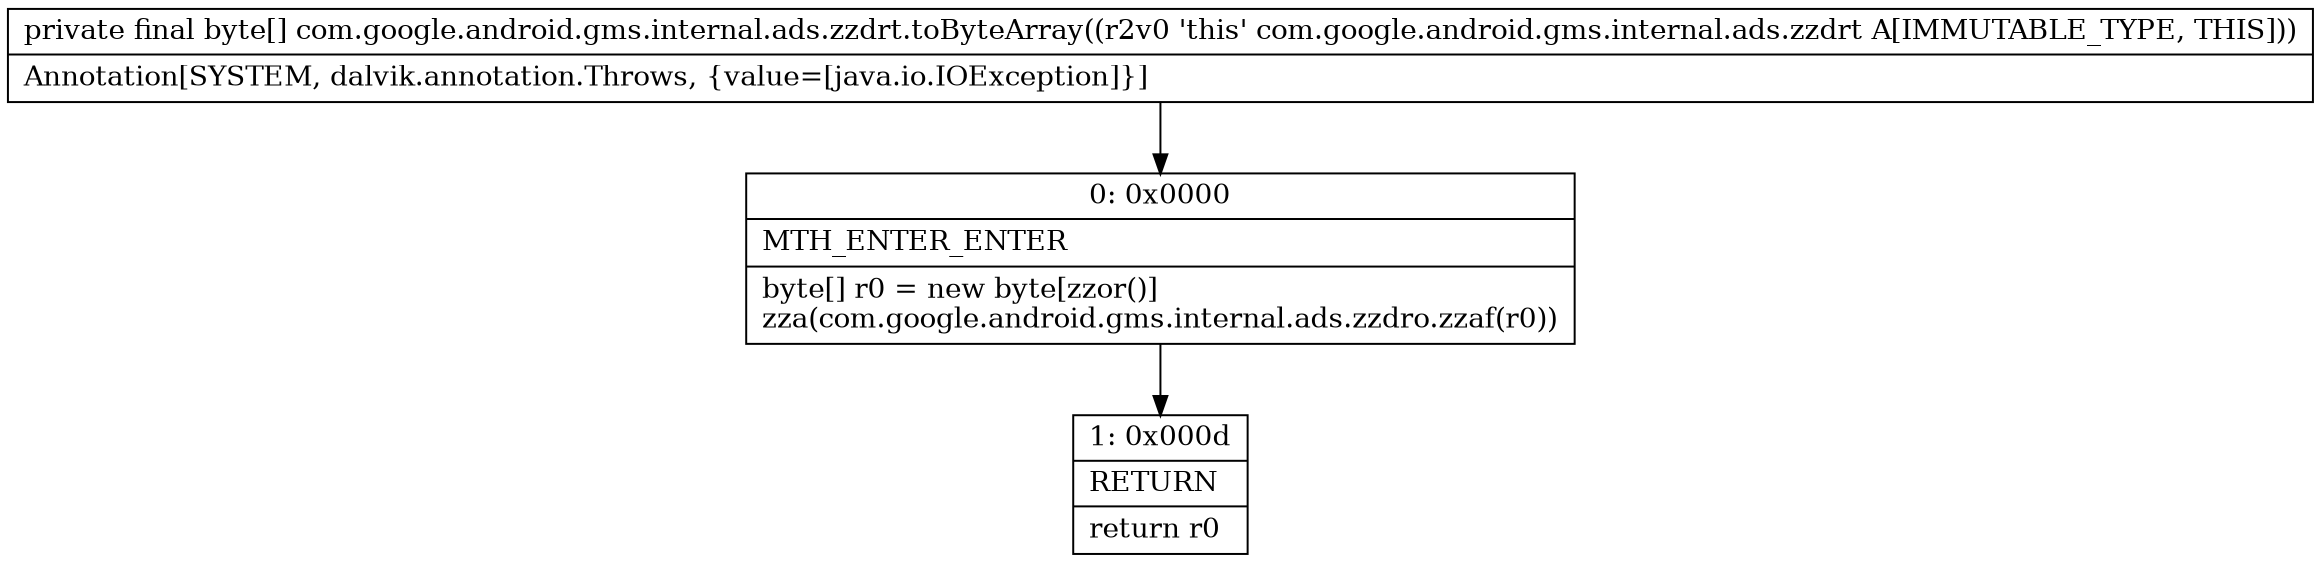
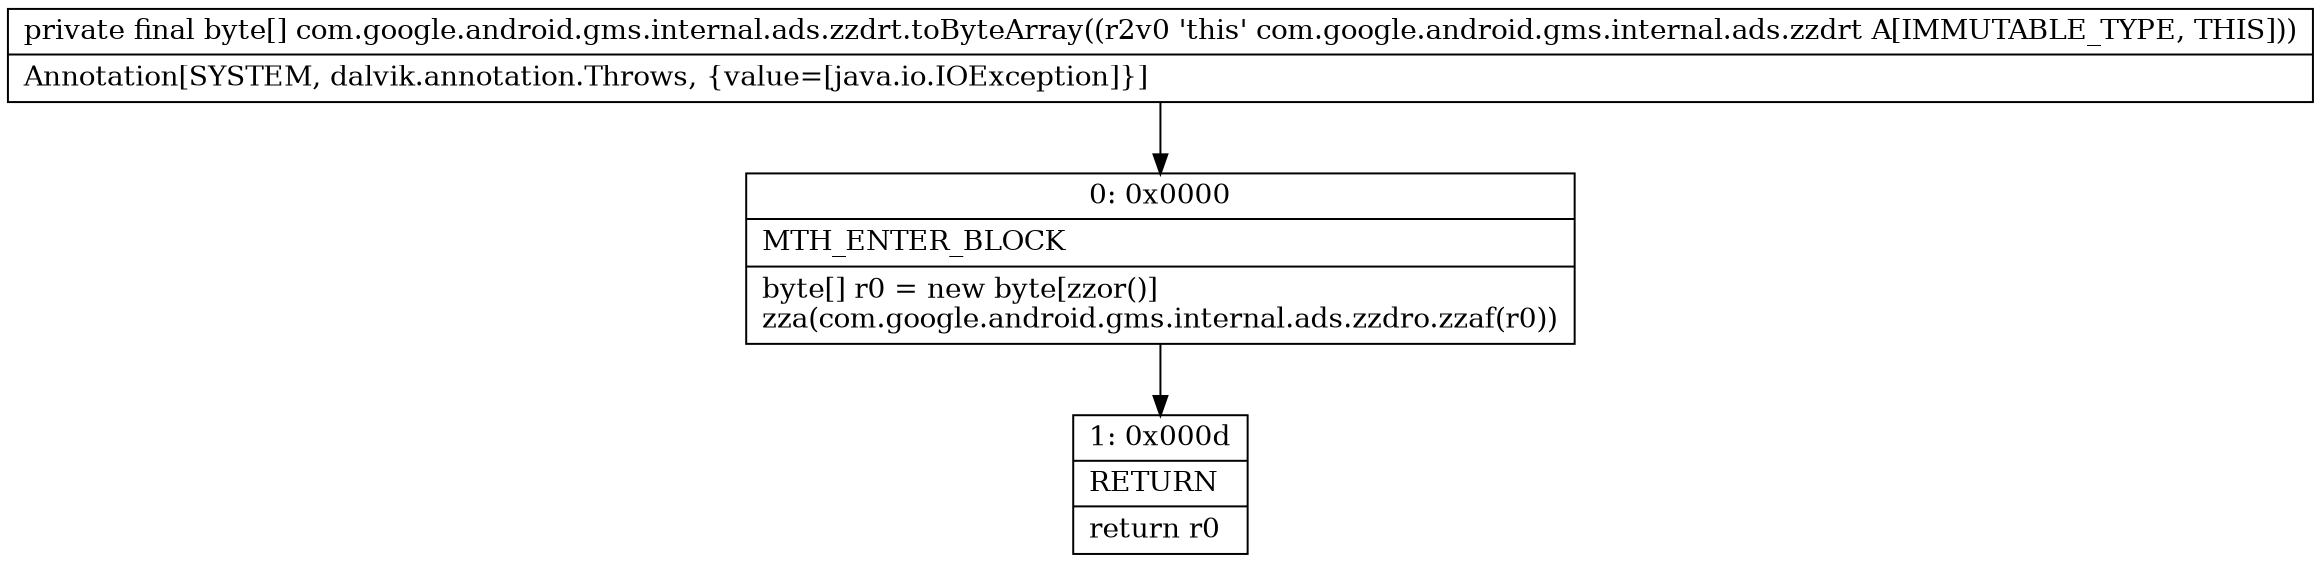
(915, 242) -> (915, 242)
